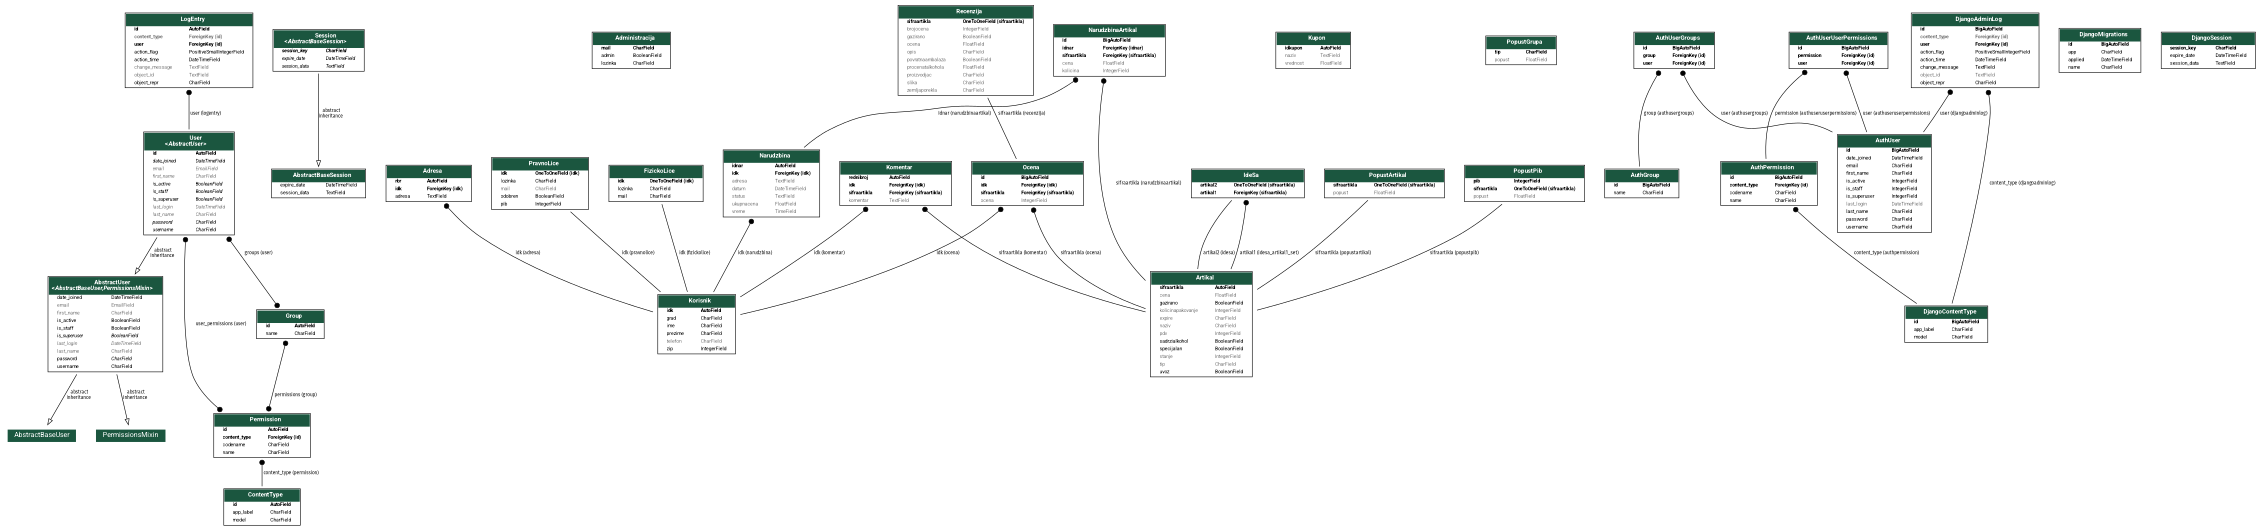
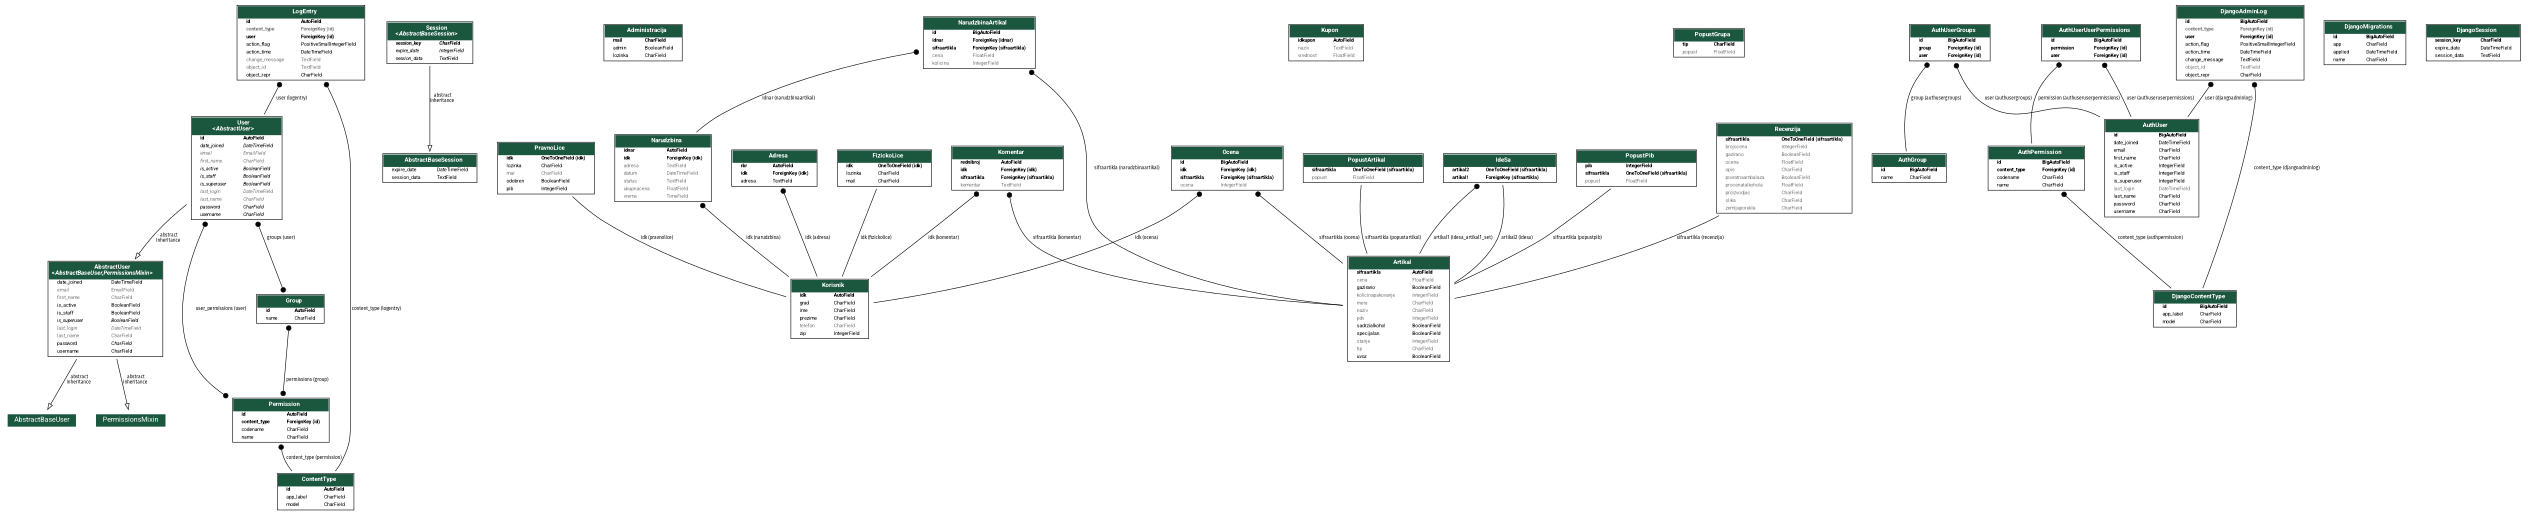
(341, 59) -> (452, 51)
(1002, 128) -> (1589, 265)
none -> (350, 279)
(1166, 318) -> (1362, 303)
